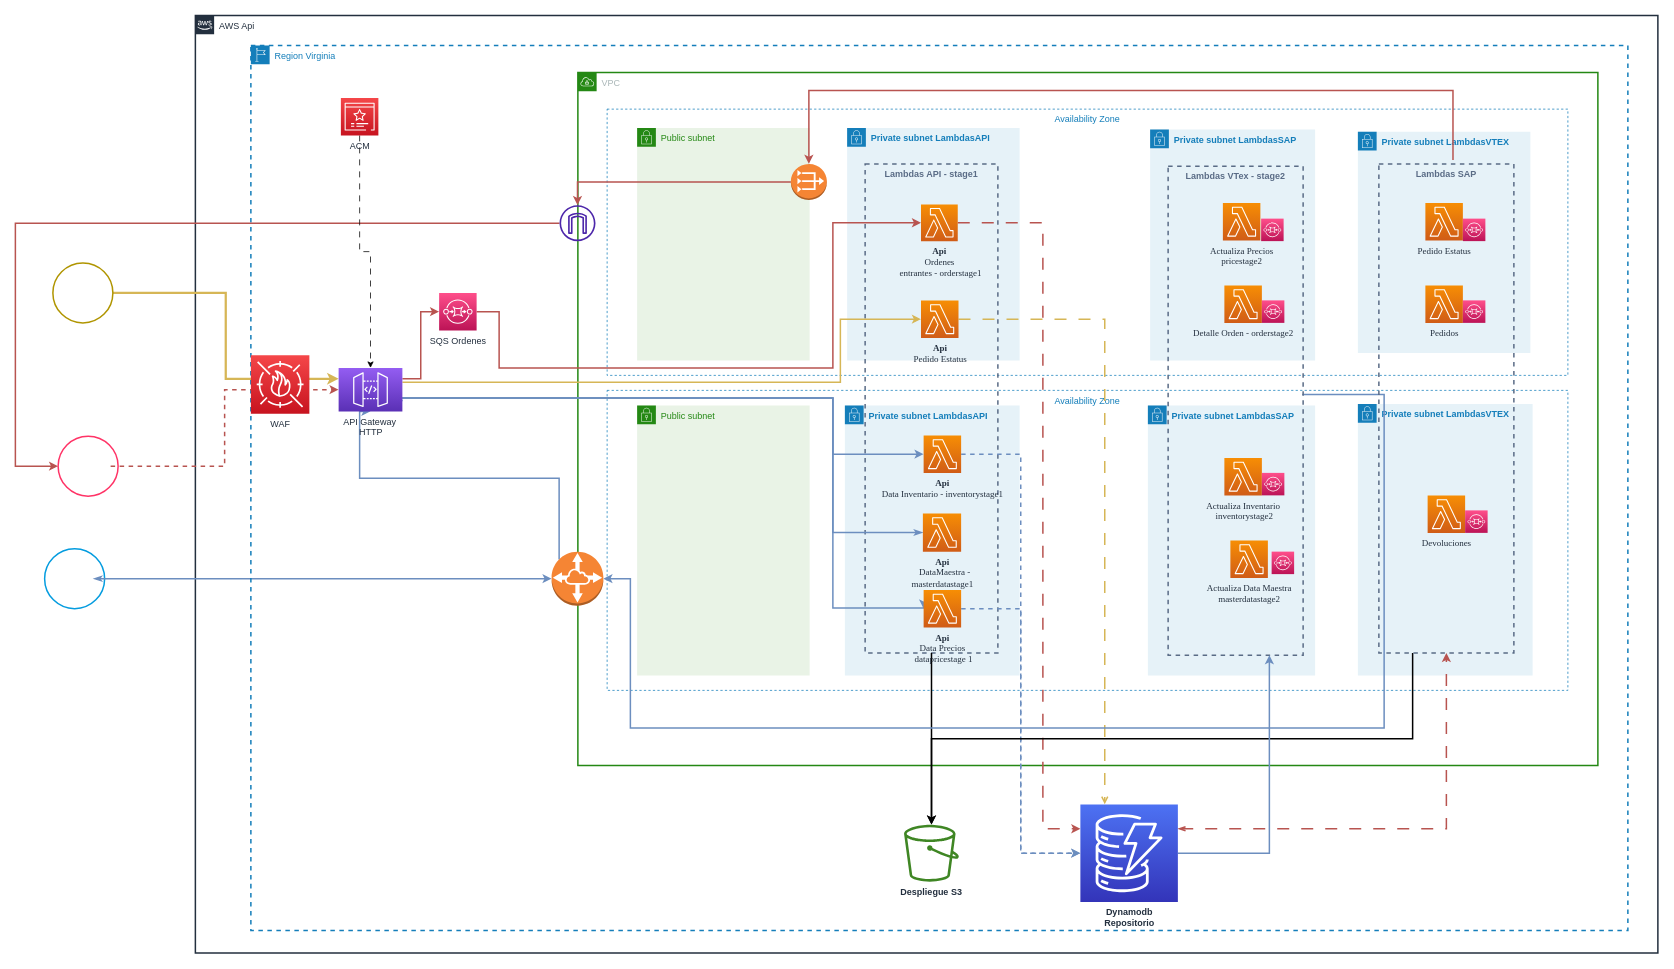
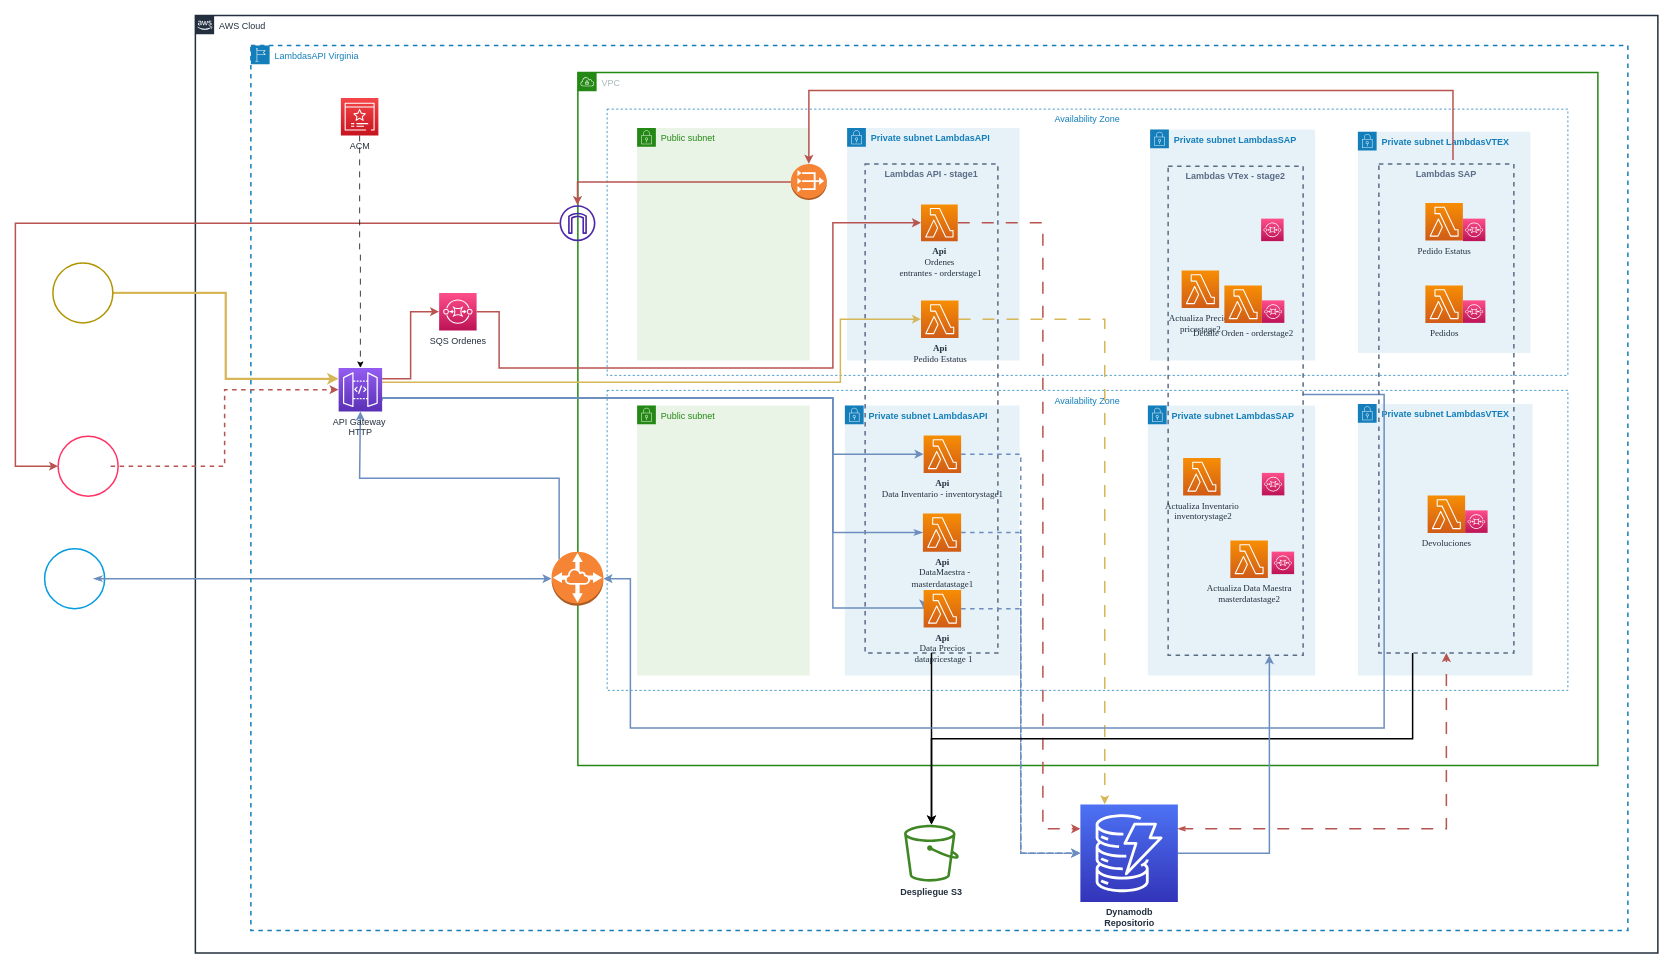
(235, 26) -> (240, 26)
(307, 56) -> (318, 56)
(1242, 222) -> (1200, 289)
(280, 384) -> none
(371, 390) -> (360, 390)
(1243, 477) -> (1202, 477)
none -> (989, 533)
(1105, 796) -> (1105, 796)
